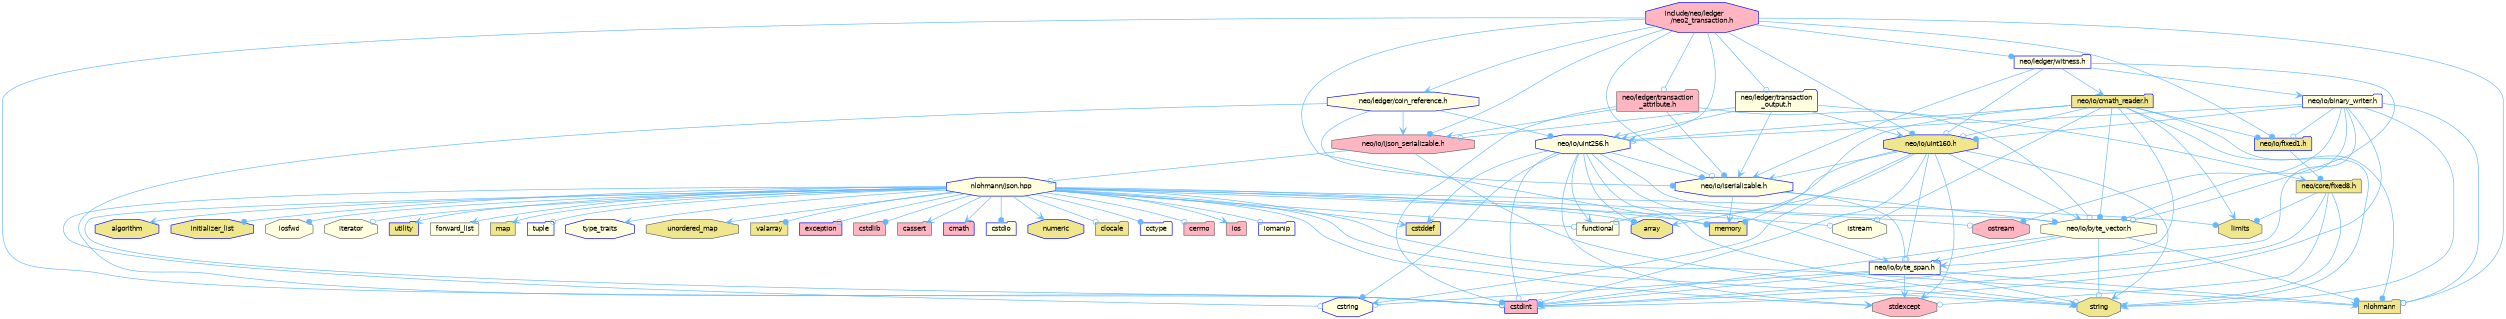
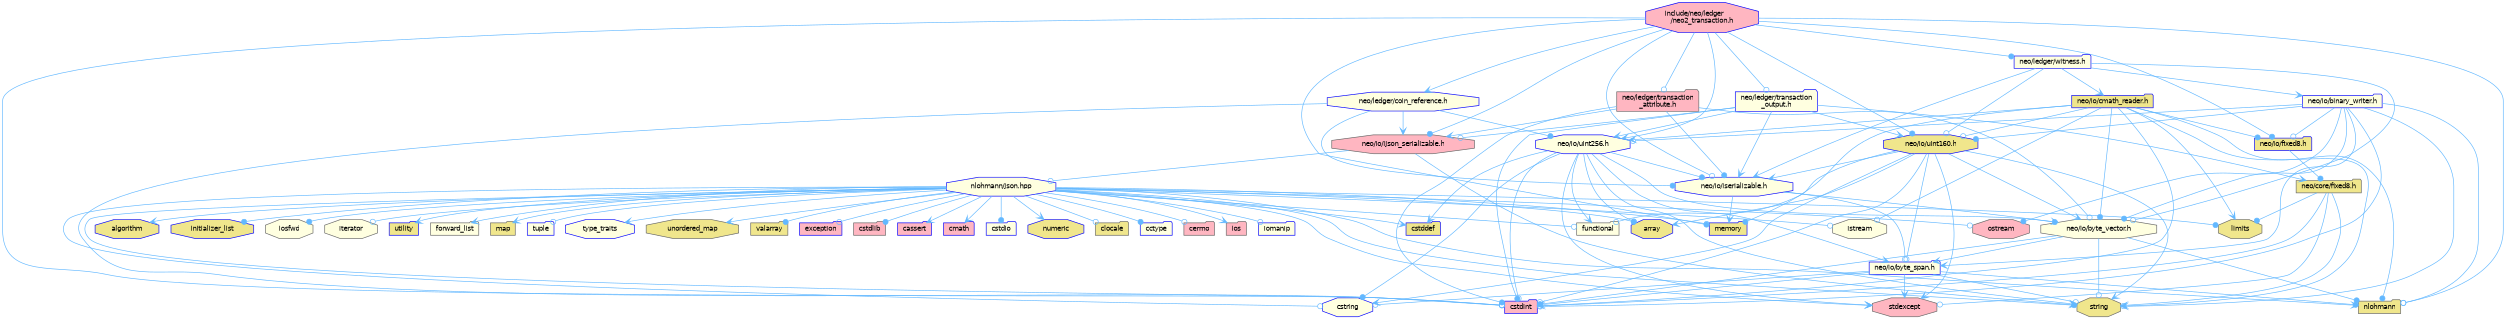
none -> (1528, 137)
(2283, 144) -> (2283, 144)
(915, 229) -> (915, 229)
